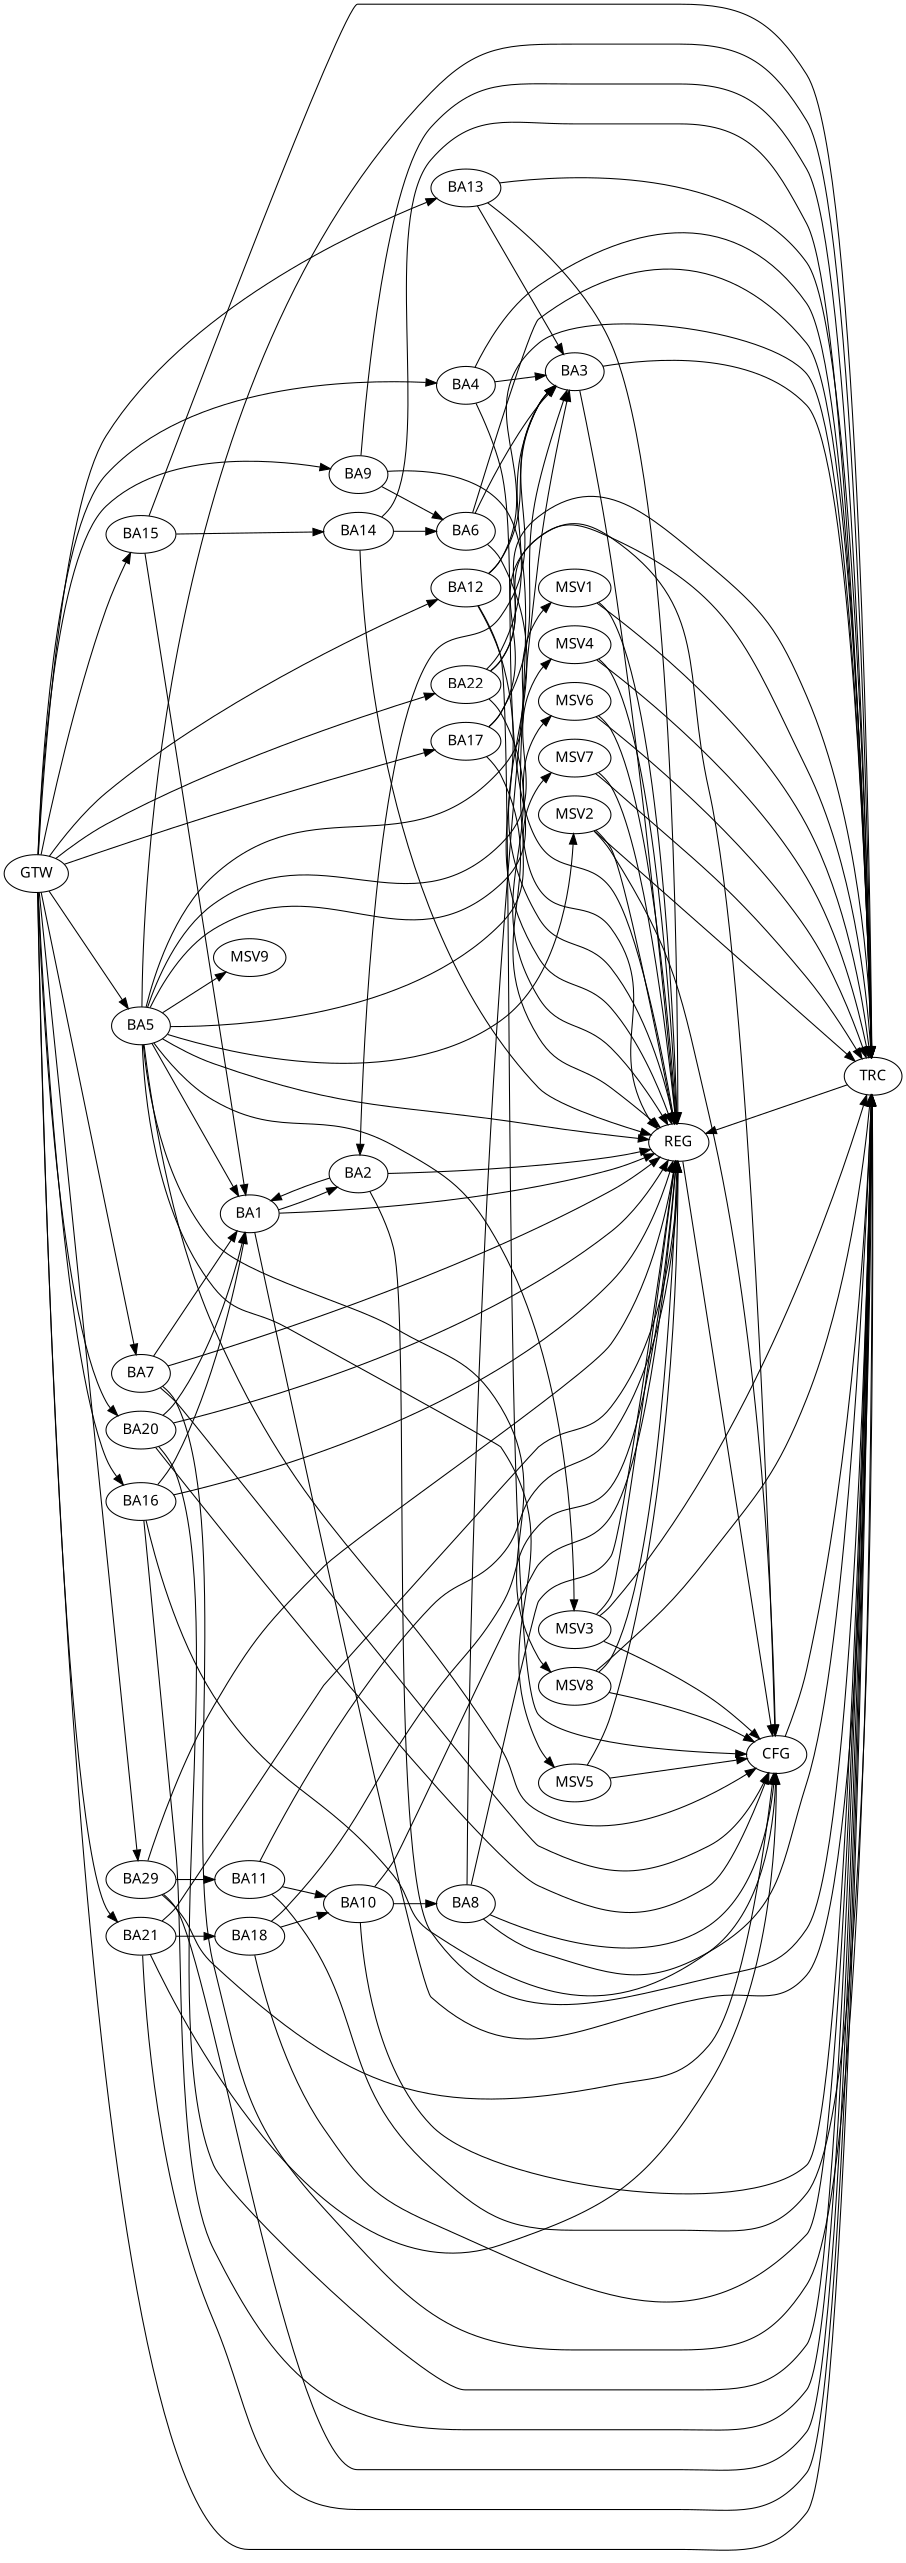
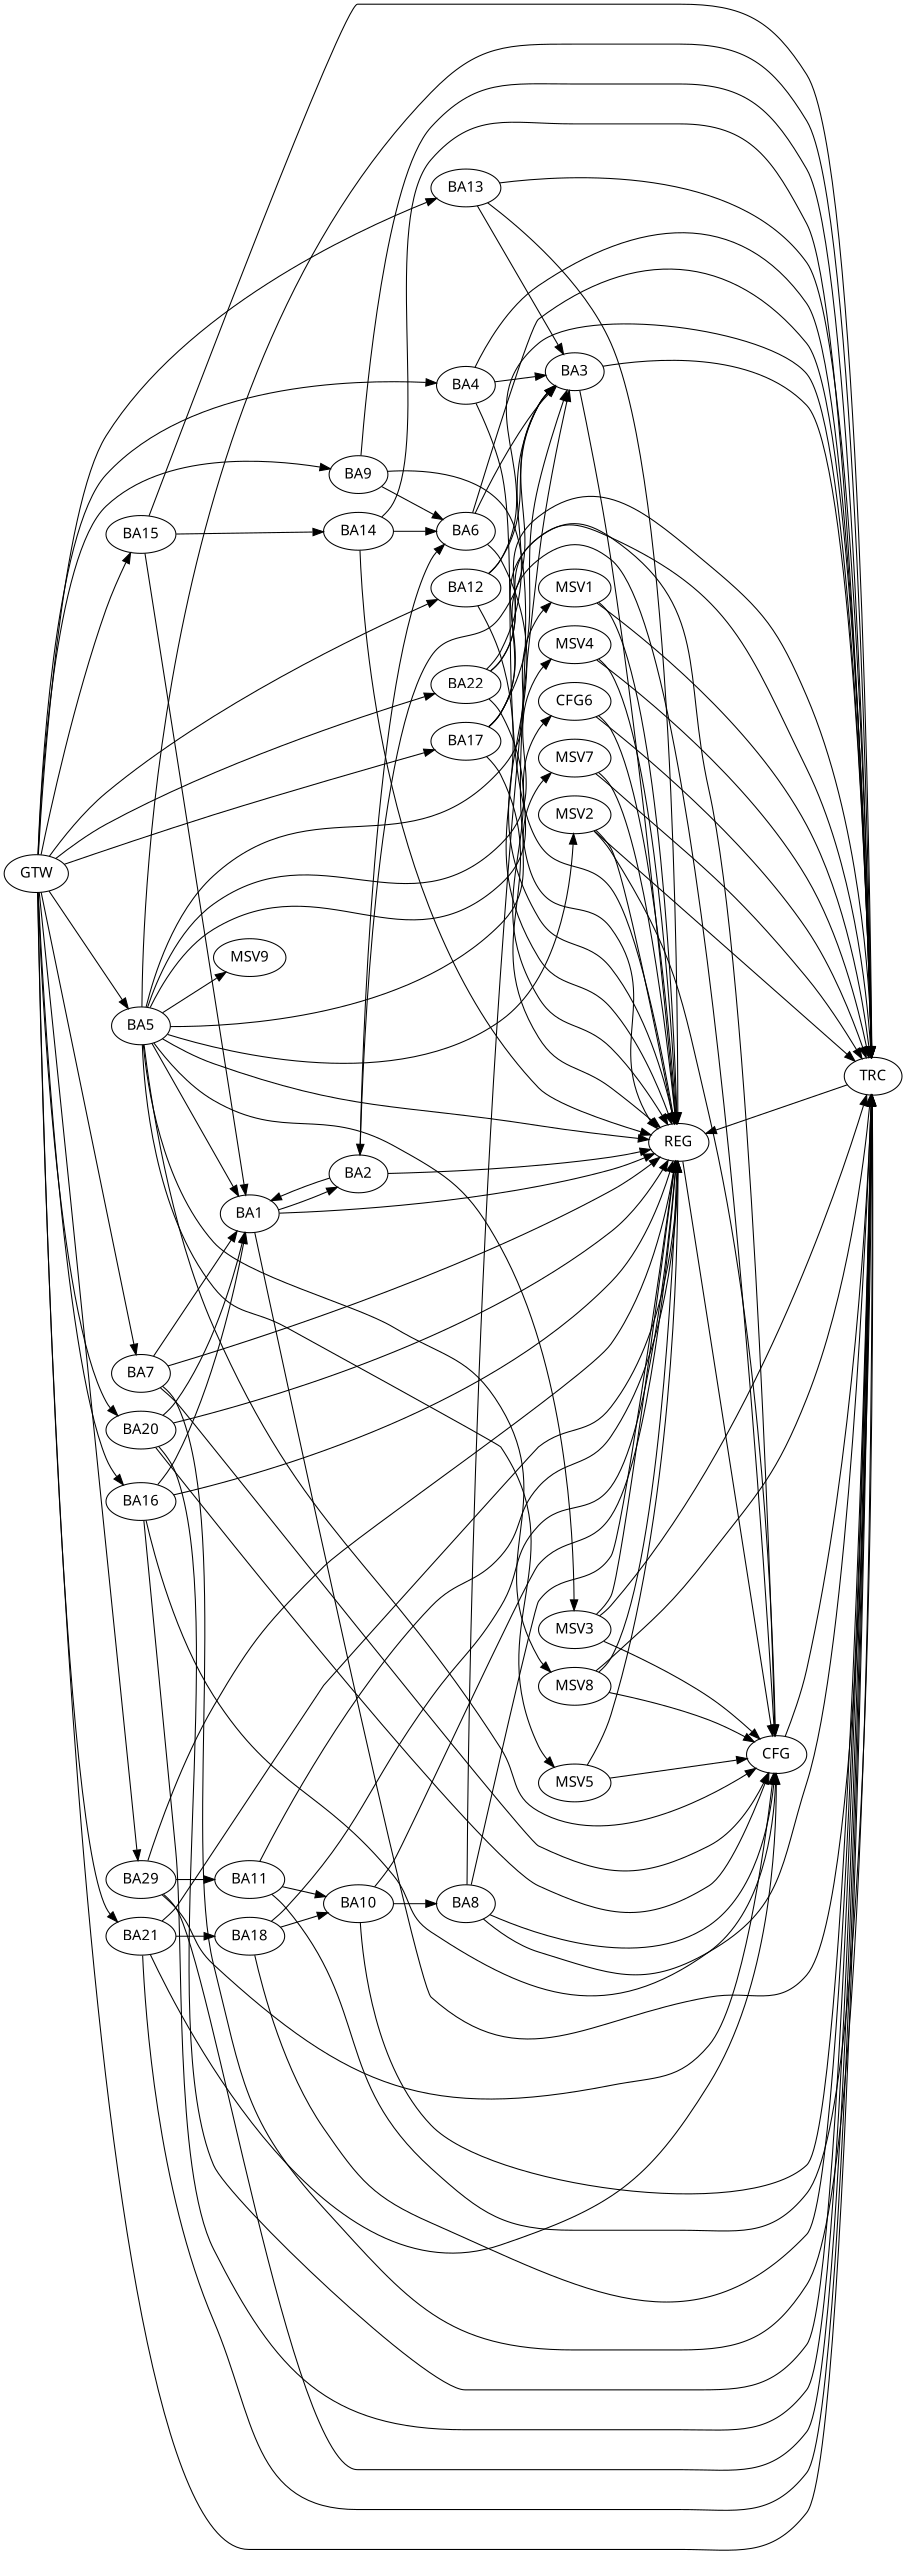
(575, 701) -> (575, 701)
(511, 1227) -> (712, 1005)
(654, 1991) -> (381, 804)
